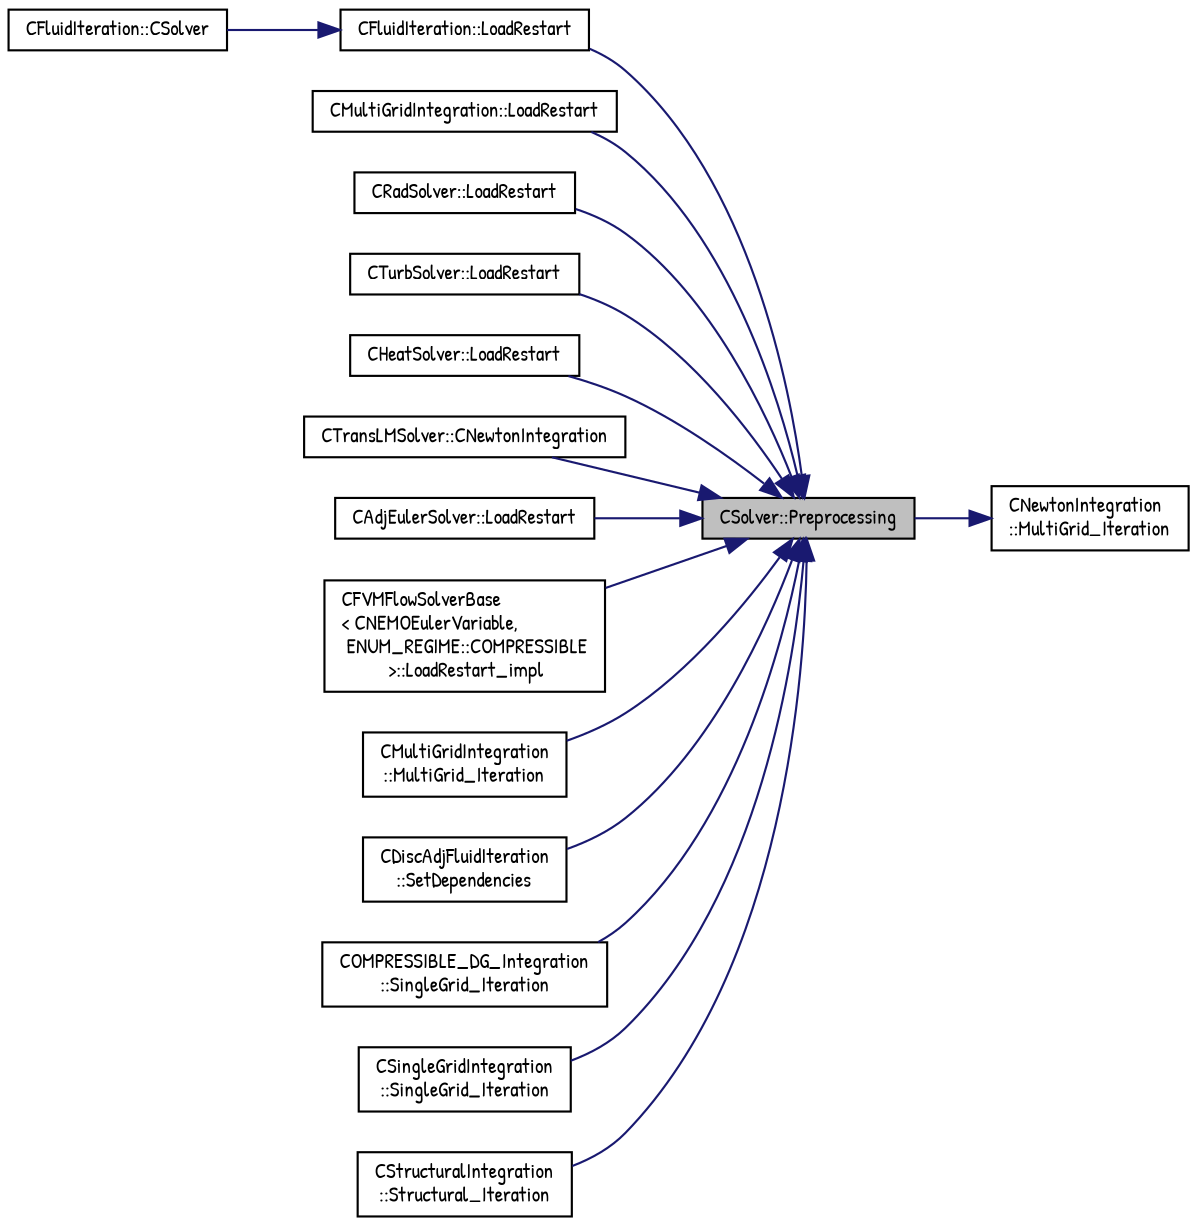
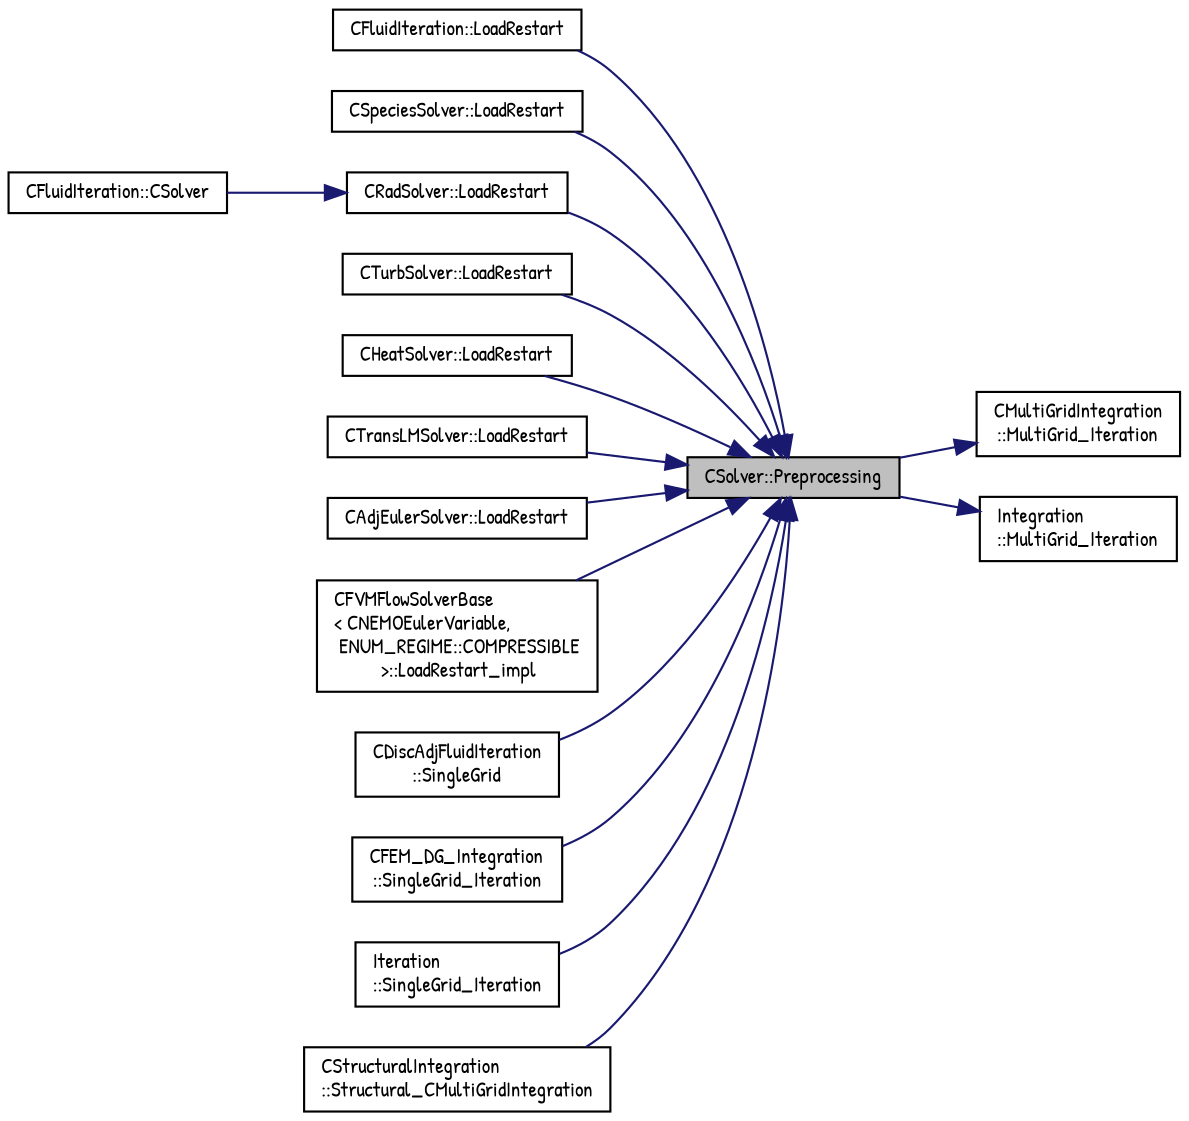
(272, 30) -> (276, 193)
(465, 111) -> (457, 111)
(465, 437) -> (457, 437)
(1090, 518) -> (1078, 529)
(686, 665) -> (927, 452)
(465, 870) -> (457, 765)
(465, 974) -> (457, 870)
(465, 1079) -> (457, 974)
(465, 1184) -> (457, 1079)
